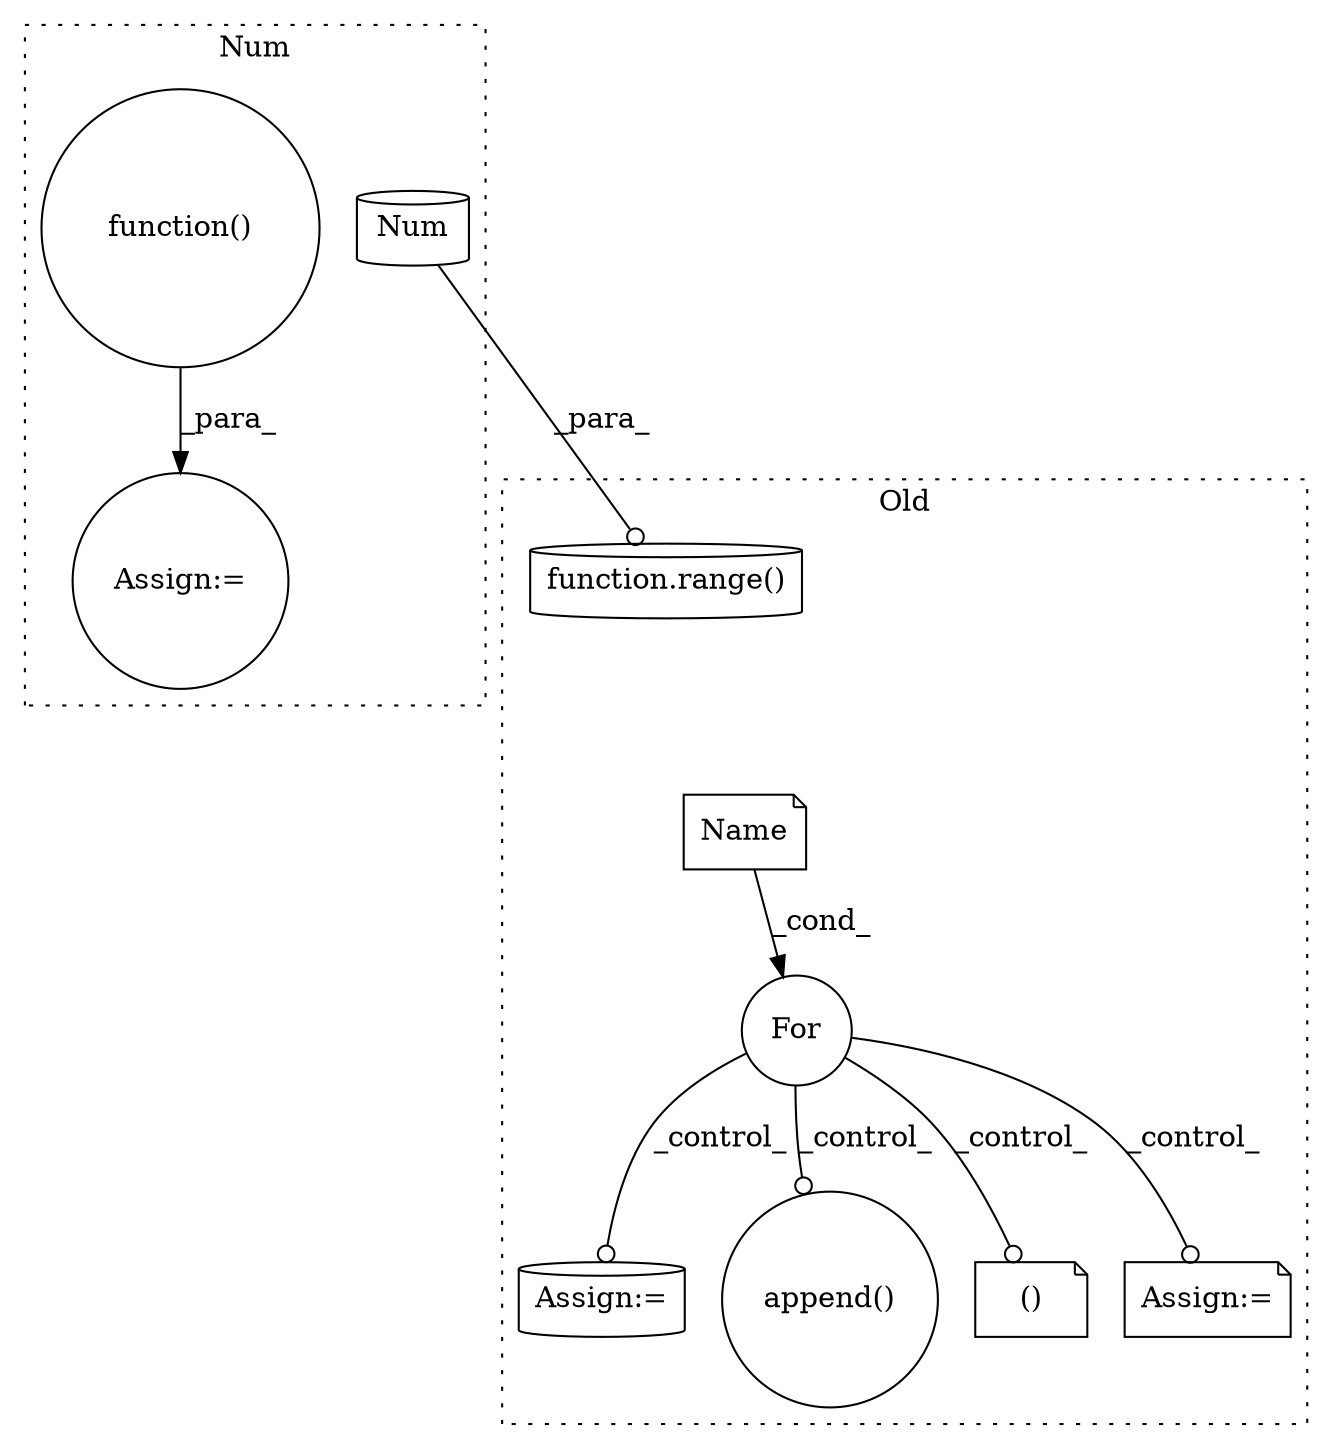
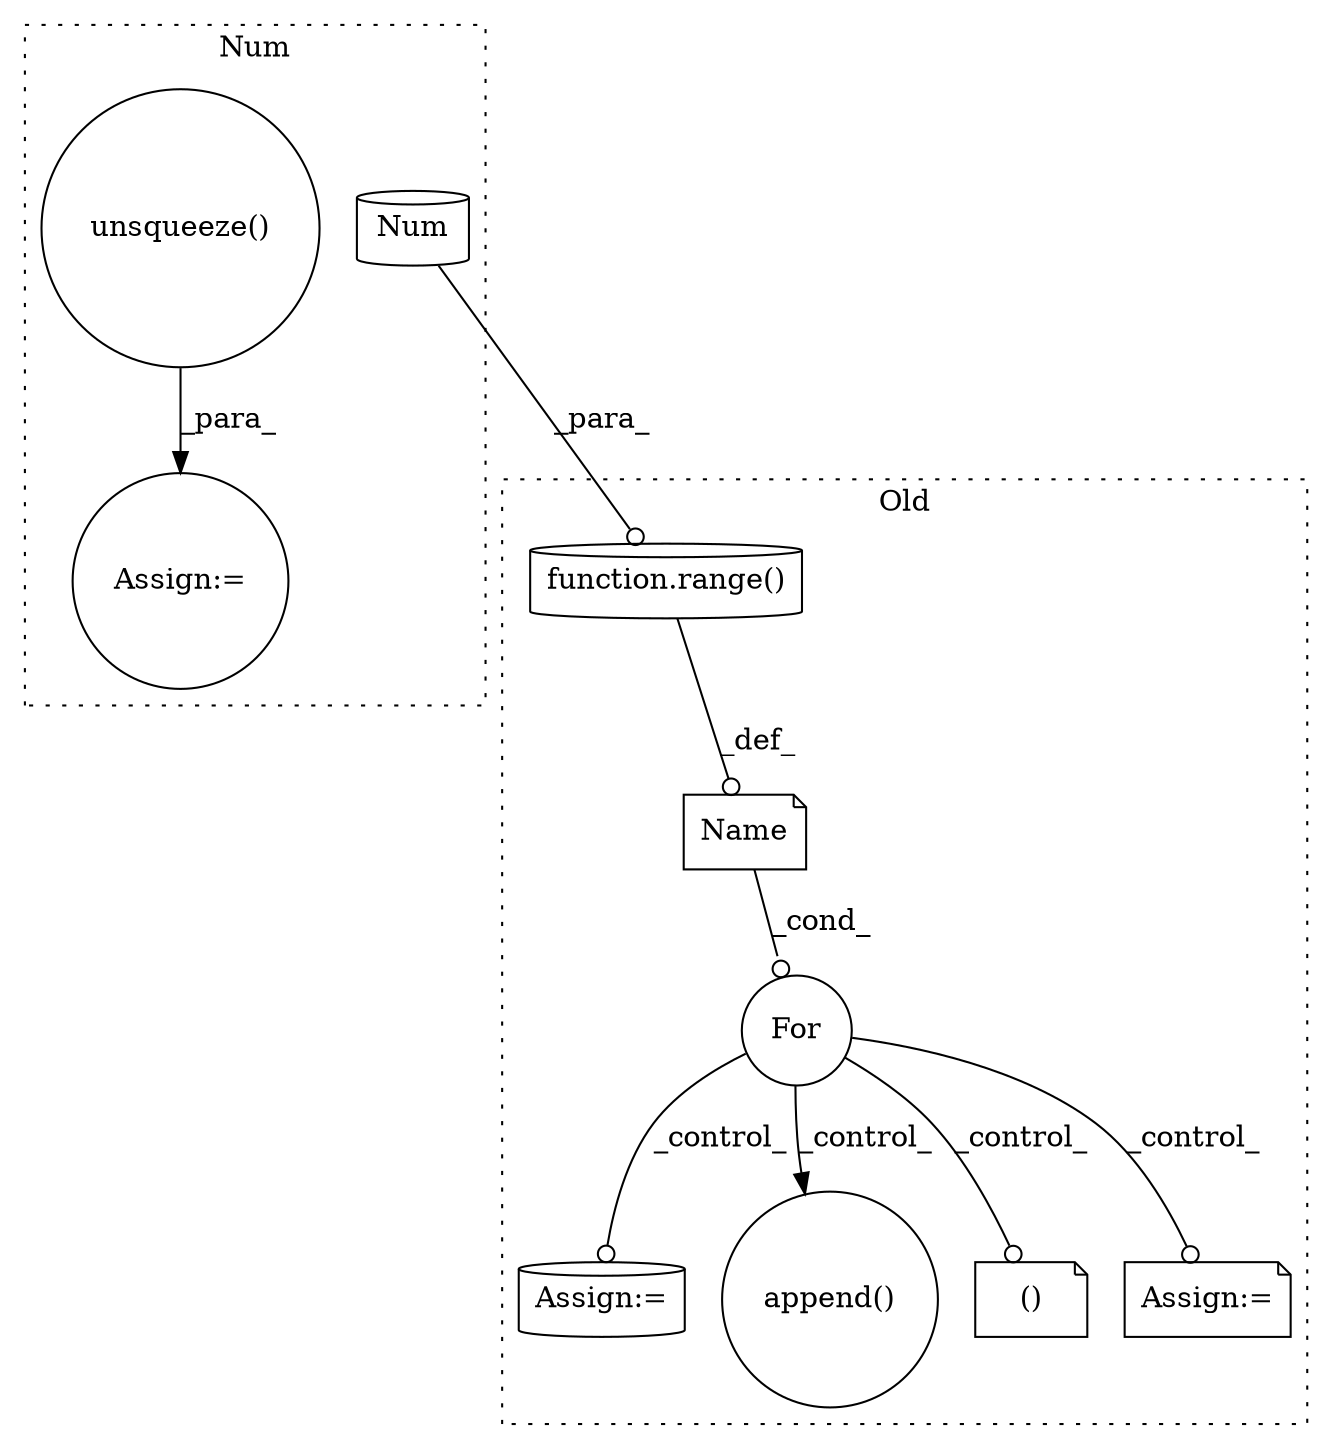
(181, 228) -> (181, 228)
none -> (703, 699)
(766, 913) -> (766, 913)
(797, 1132) -> (797, 1132)
